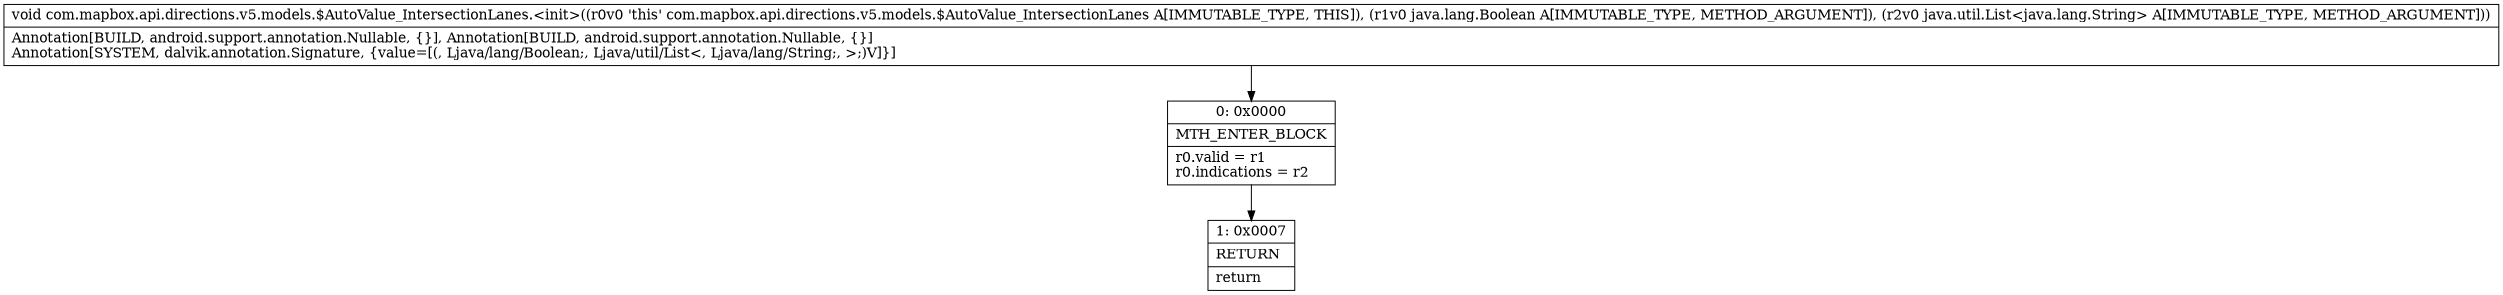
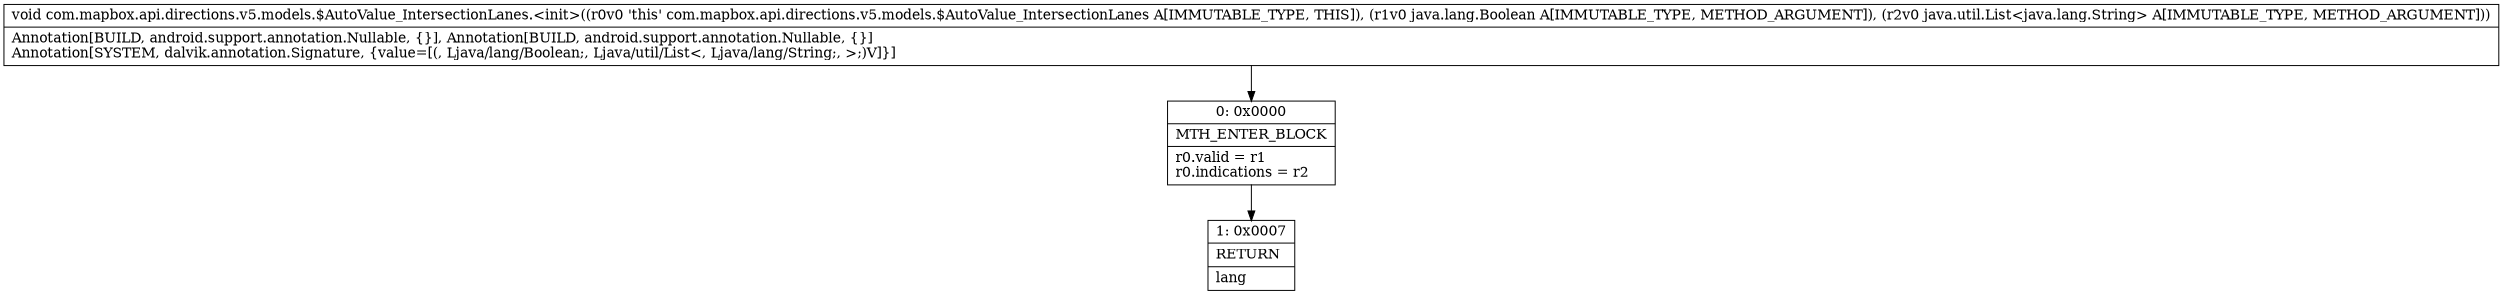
(1239, 278) -> (1231, 278)
